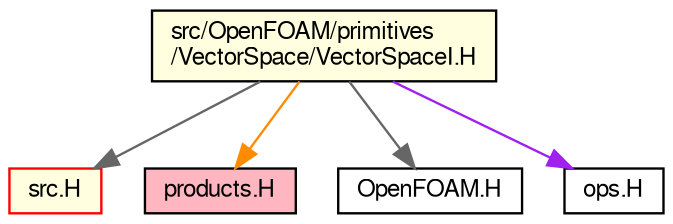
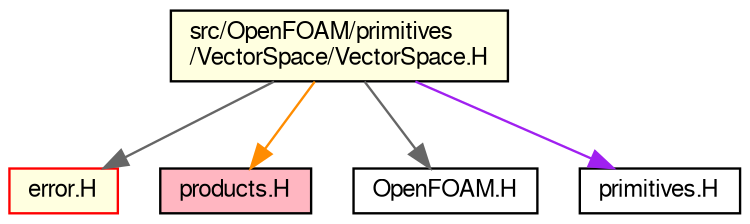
(324, 46) -> (339, 46)
(55, 191) -> (64, 191)
(614, 191) -> (660, 191)
